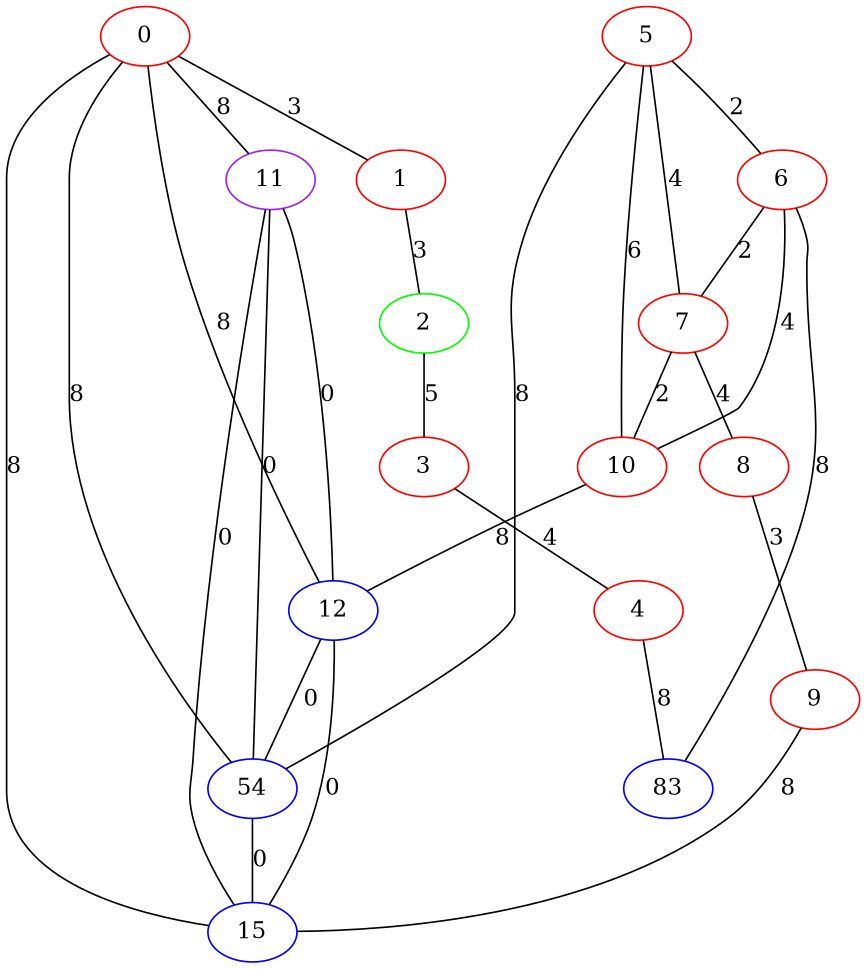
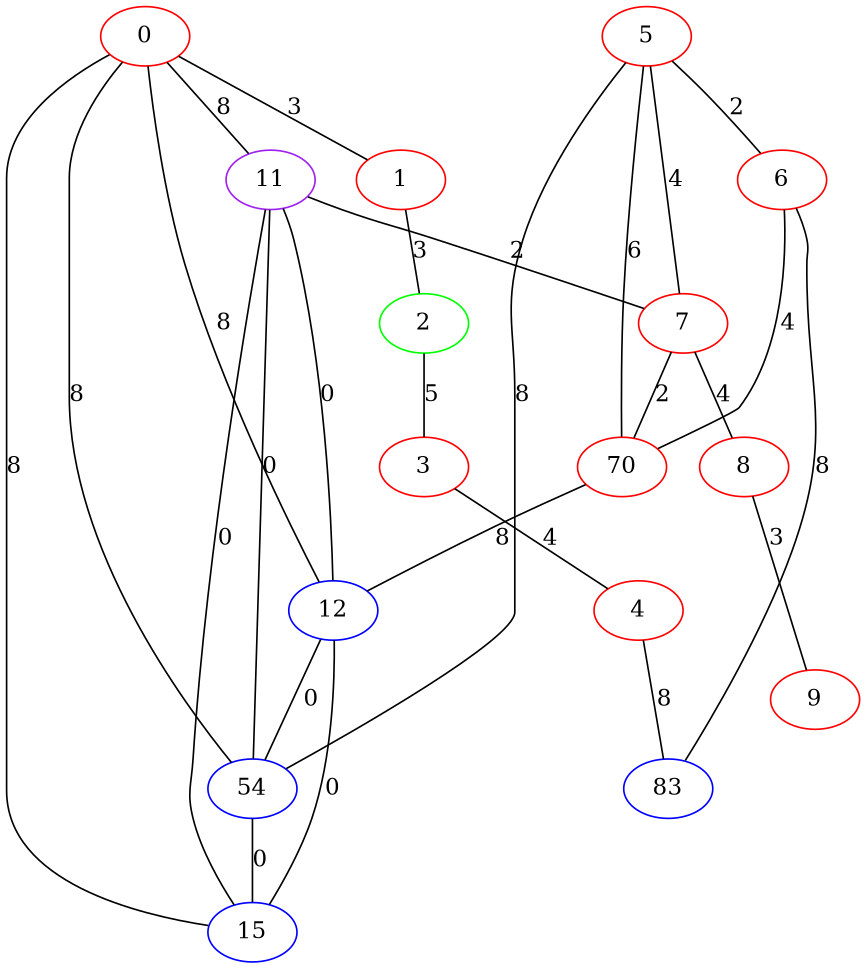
(733, 252) -> (476, 252)
(622, 467) -> (622, 467)
(578, 891) -> none
